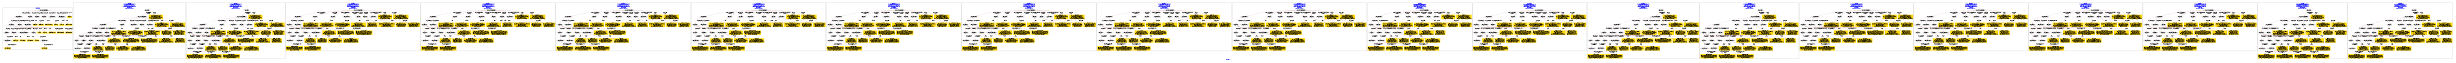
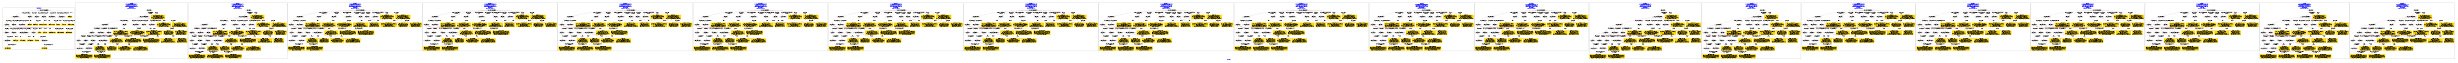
(67, 21) -> (69, 21)
none -> (52, 25)
